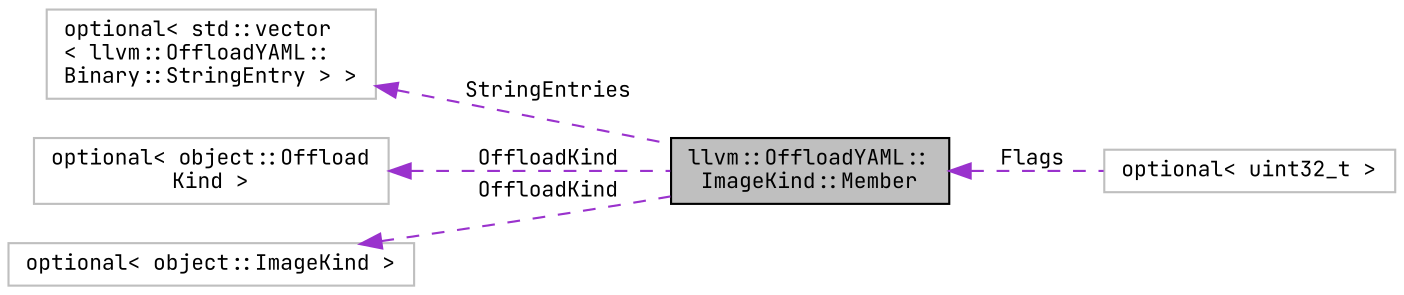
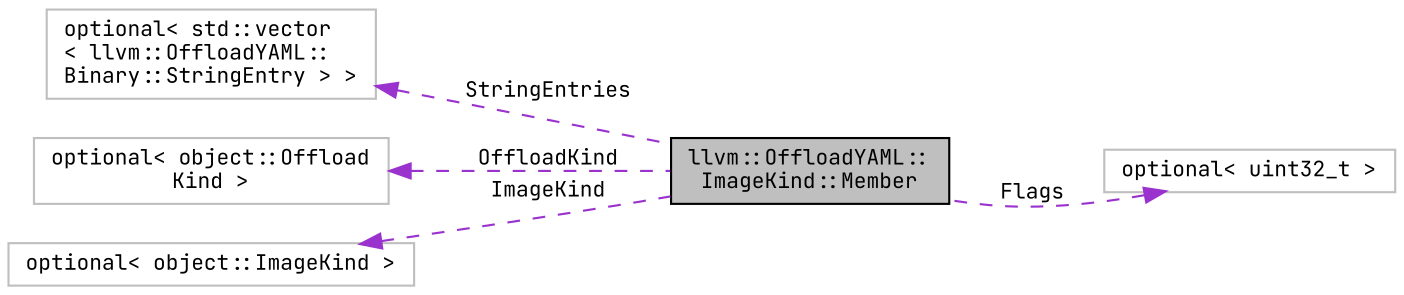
(1037, 171) -> (1047, 206)
(543, 191) -> (543, 191)
